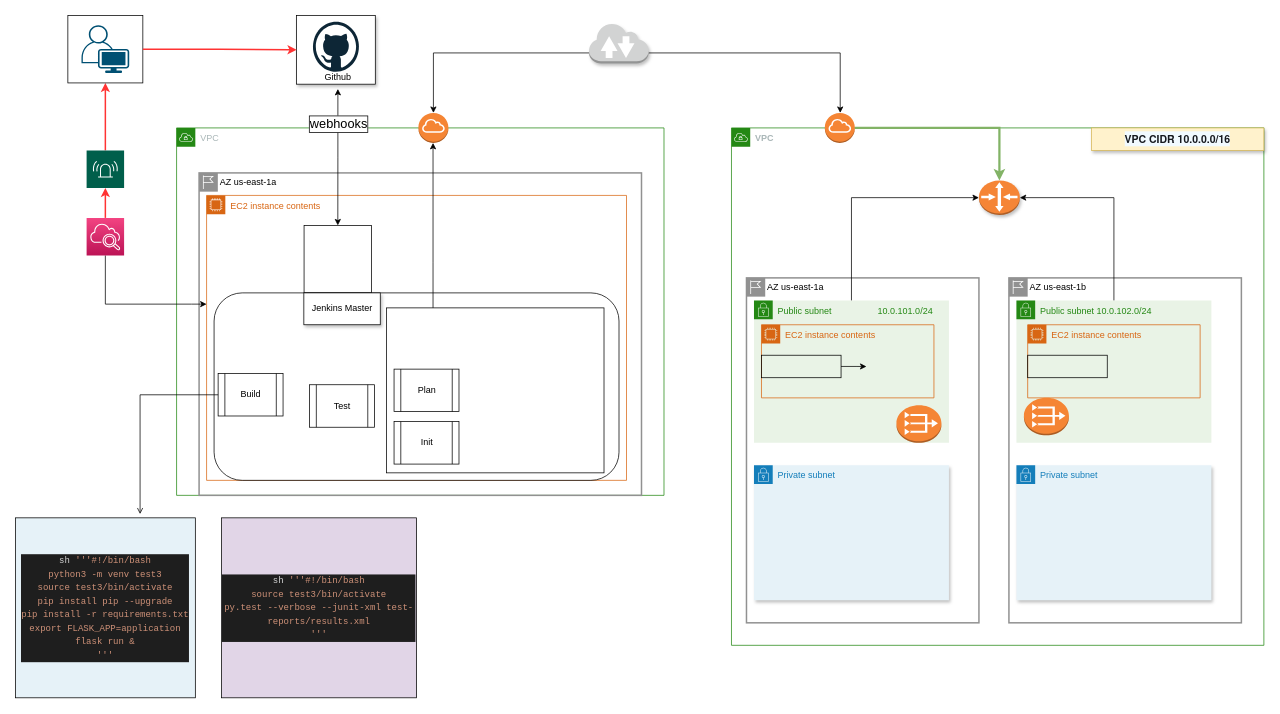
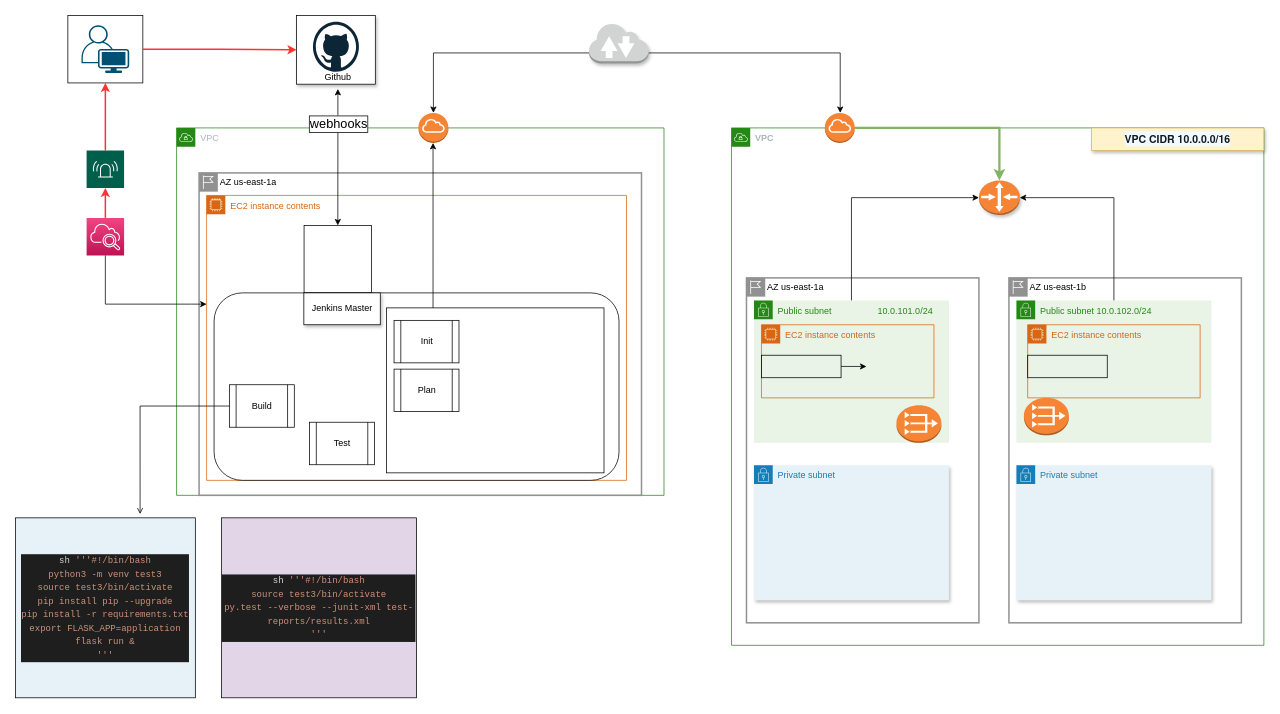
(251, 395) -> (262, 406)
(342, 406) -> (342, 444)
(427, 443) -> (427, 342)
